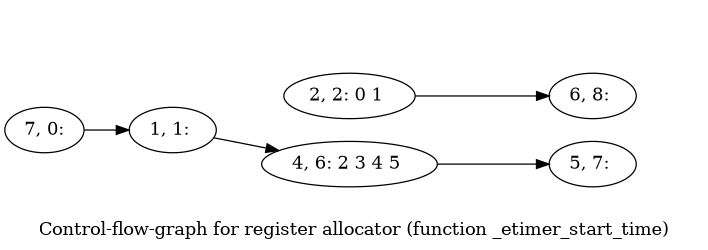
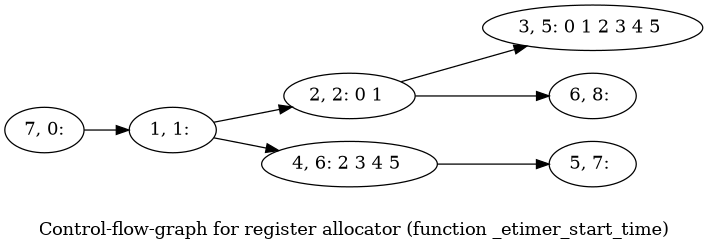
none -> (593, 28)
none -> (247, 116)
